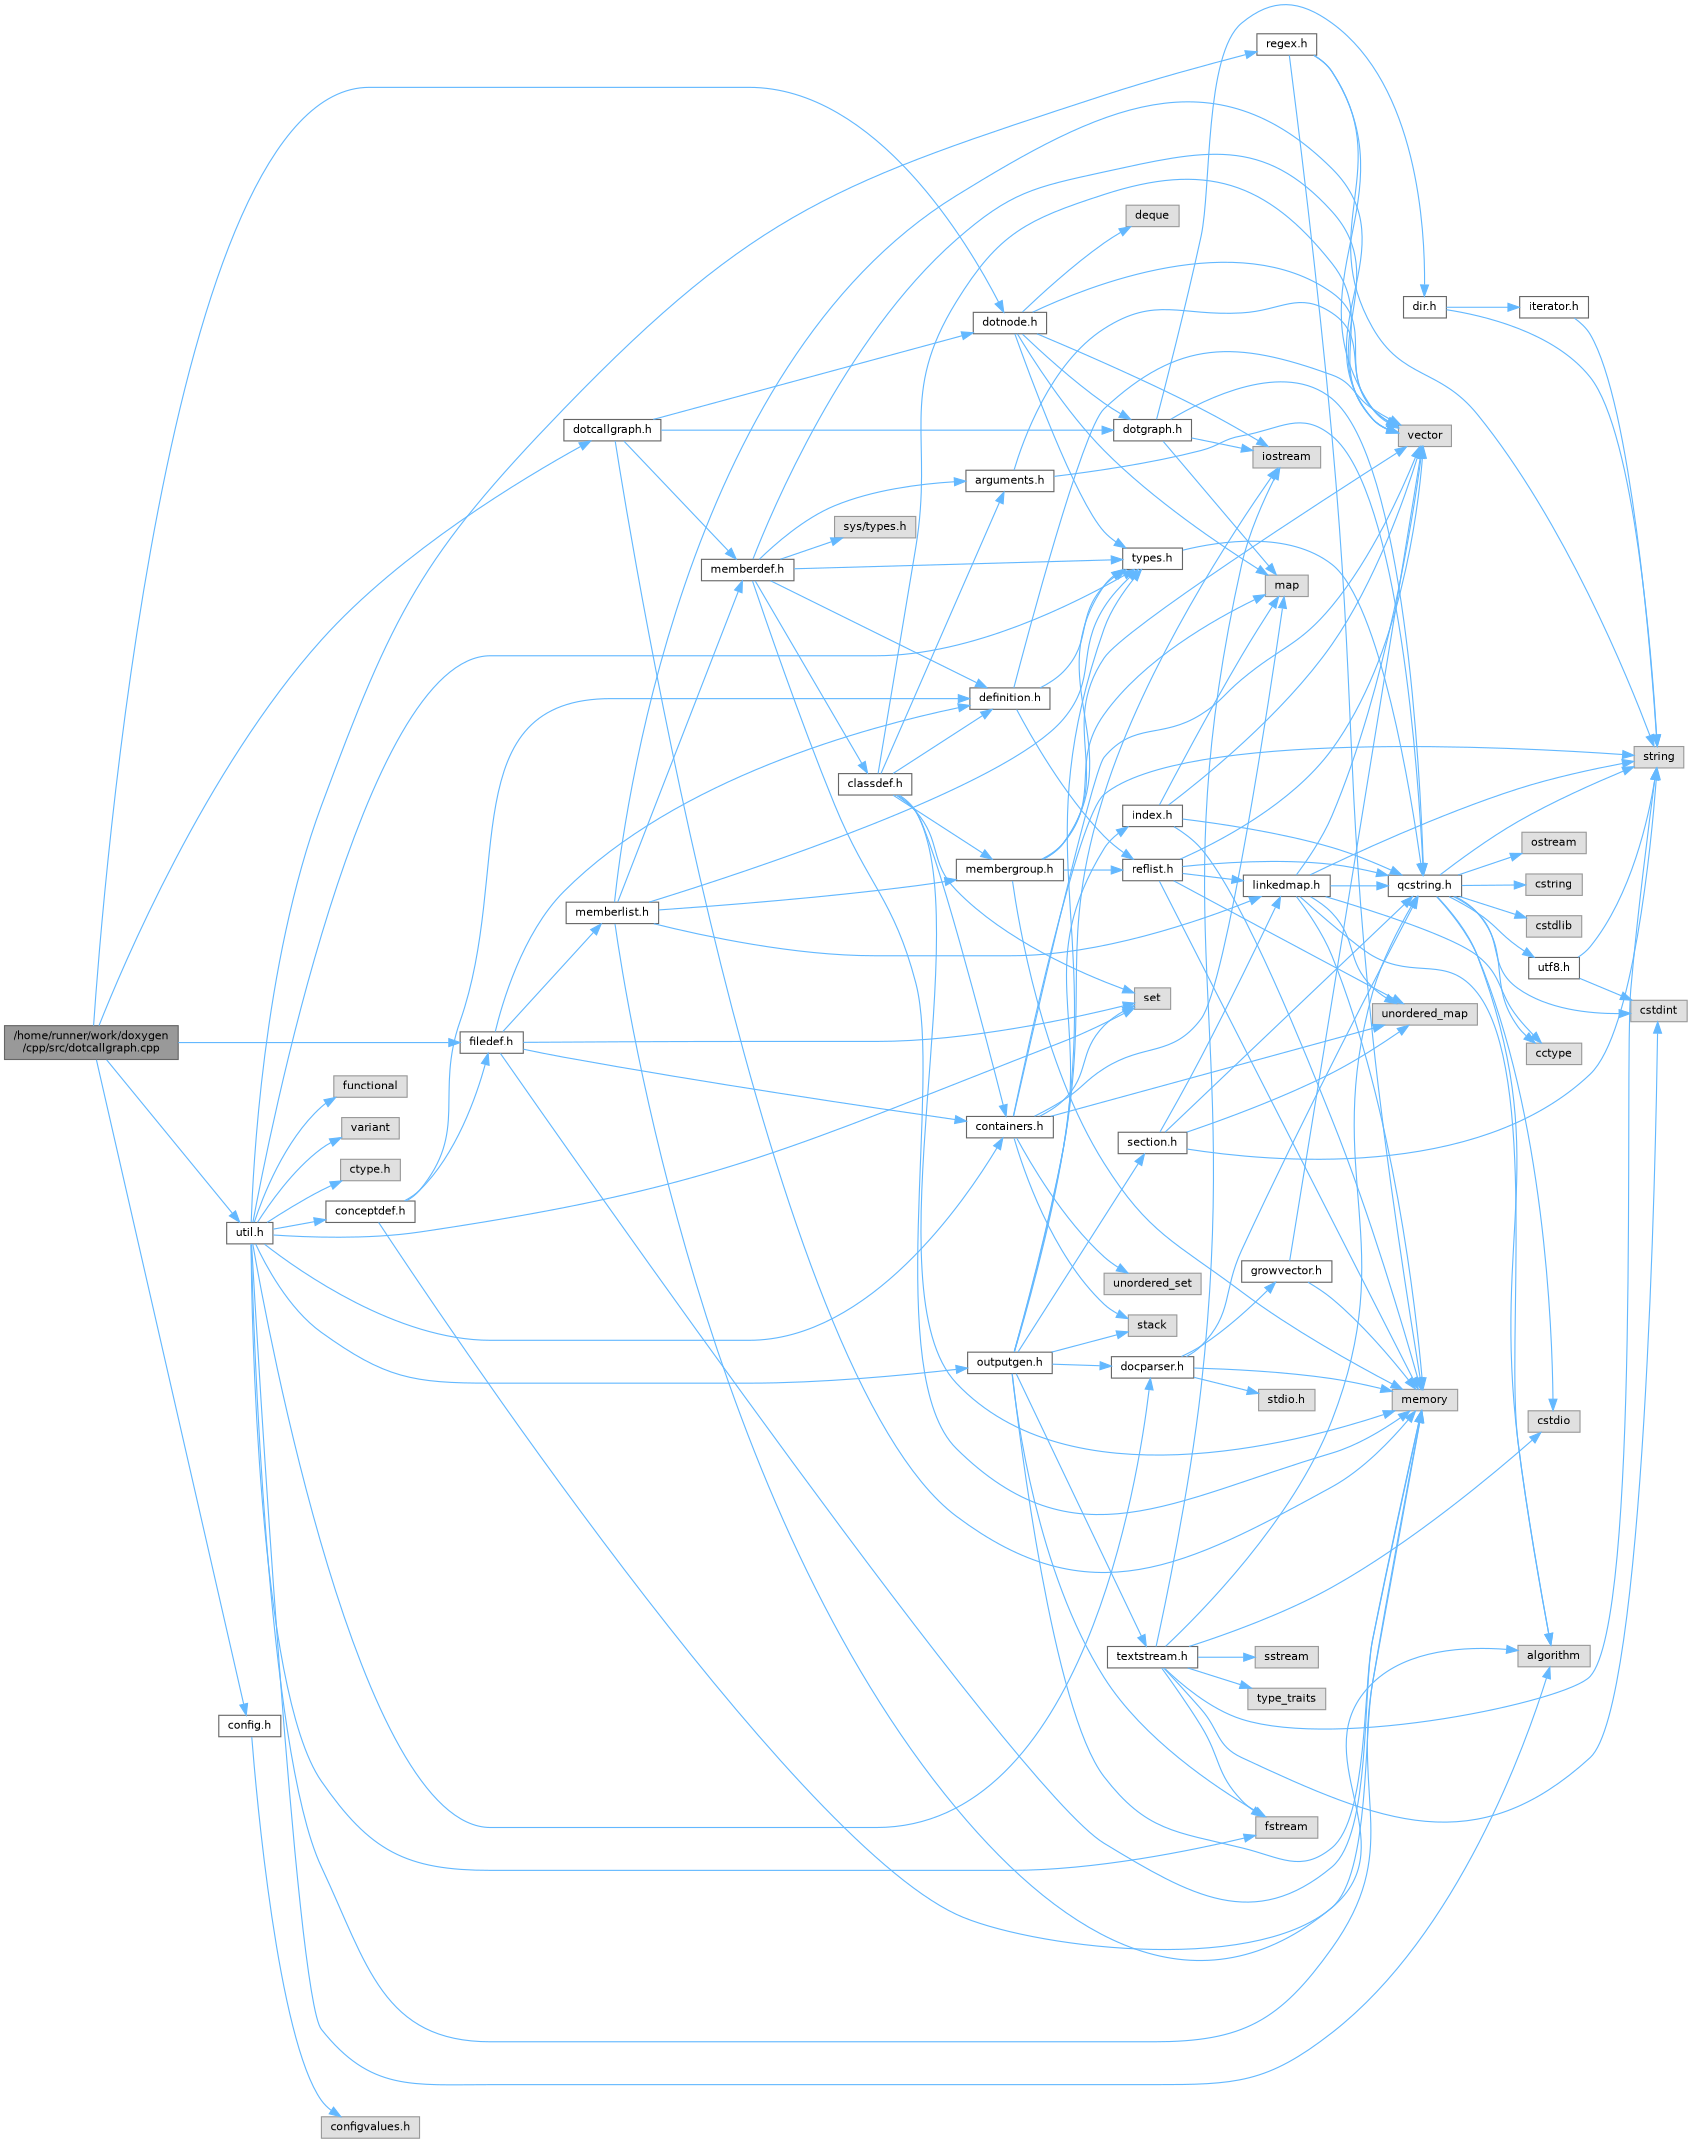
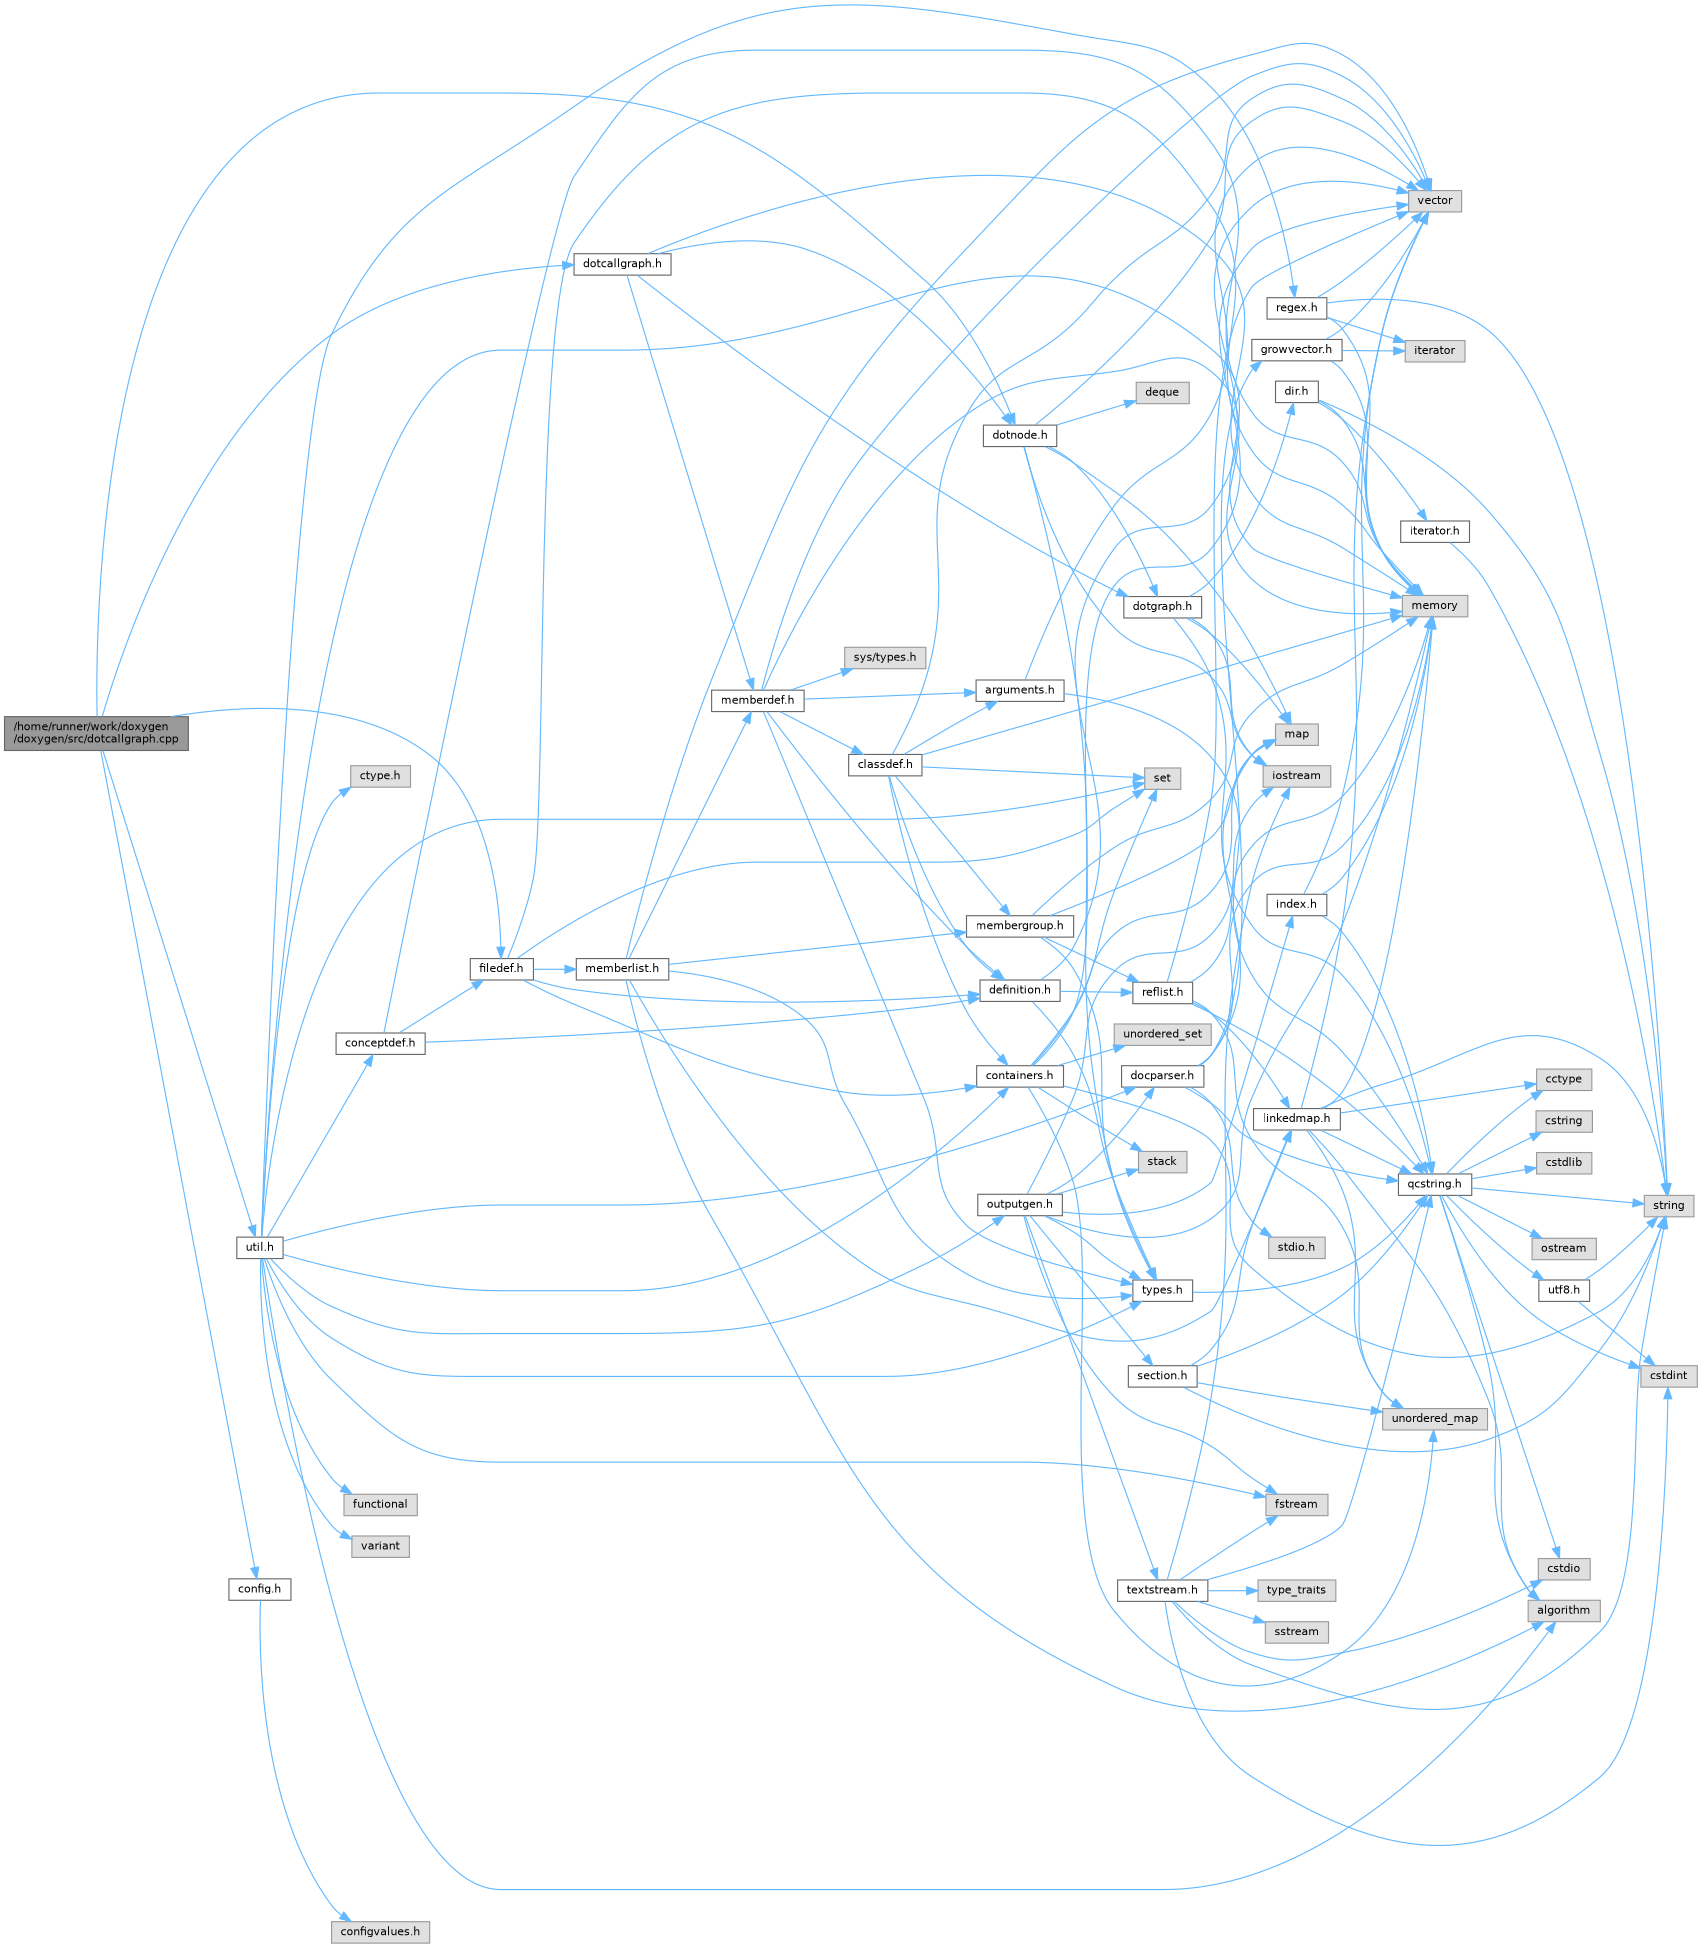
none -> (1435, 351)
none -> (1366, 493)
(1157, 614) -> none
(1203, 724) -> (1232, 905)
(91, 1043) -> (96, 734)
